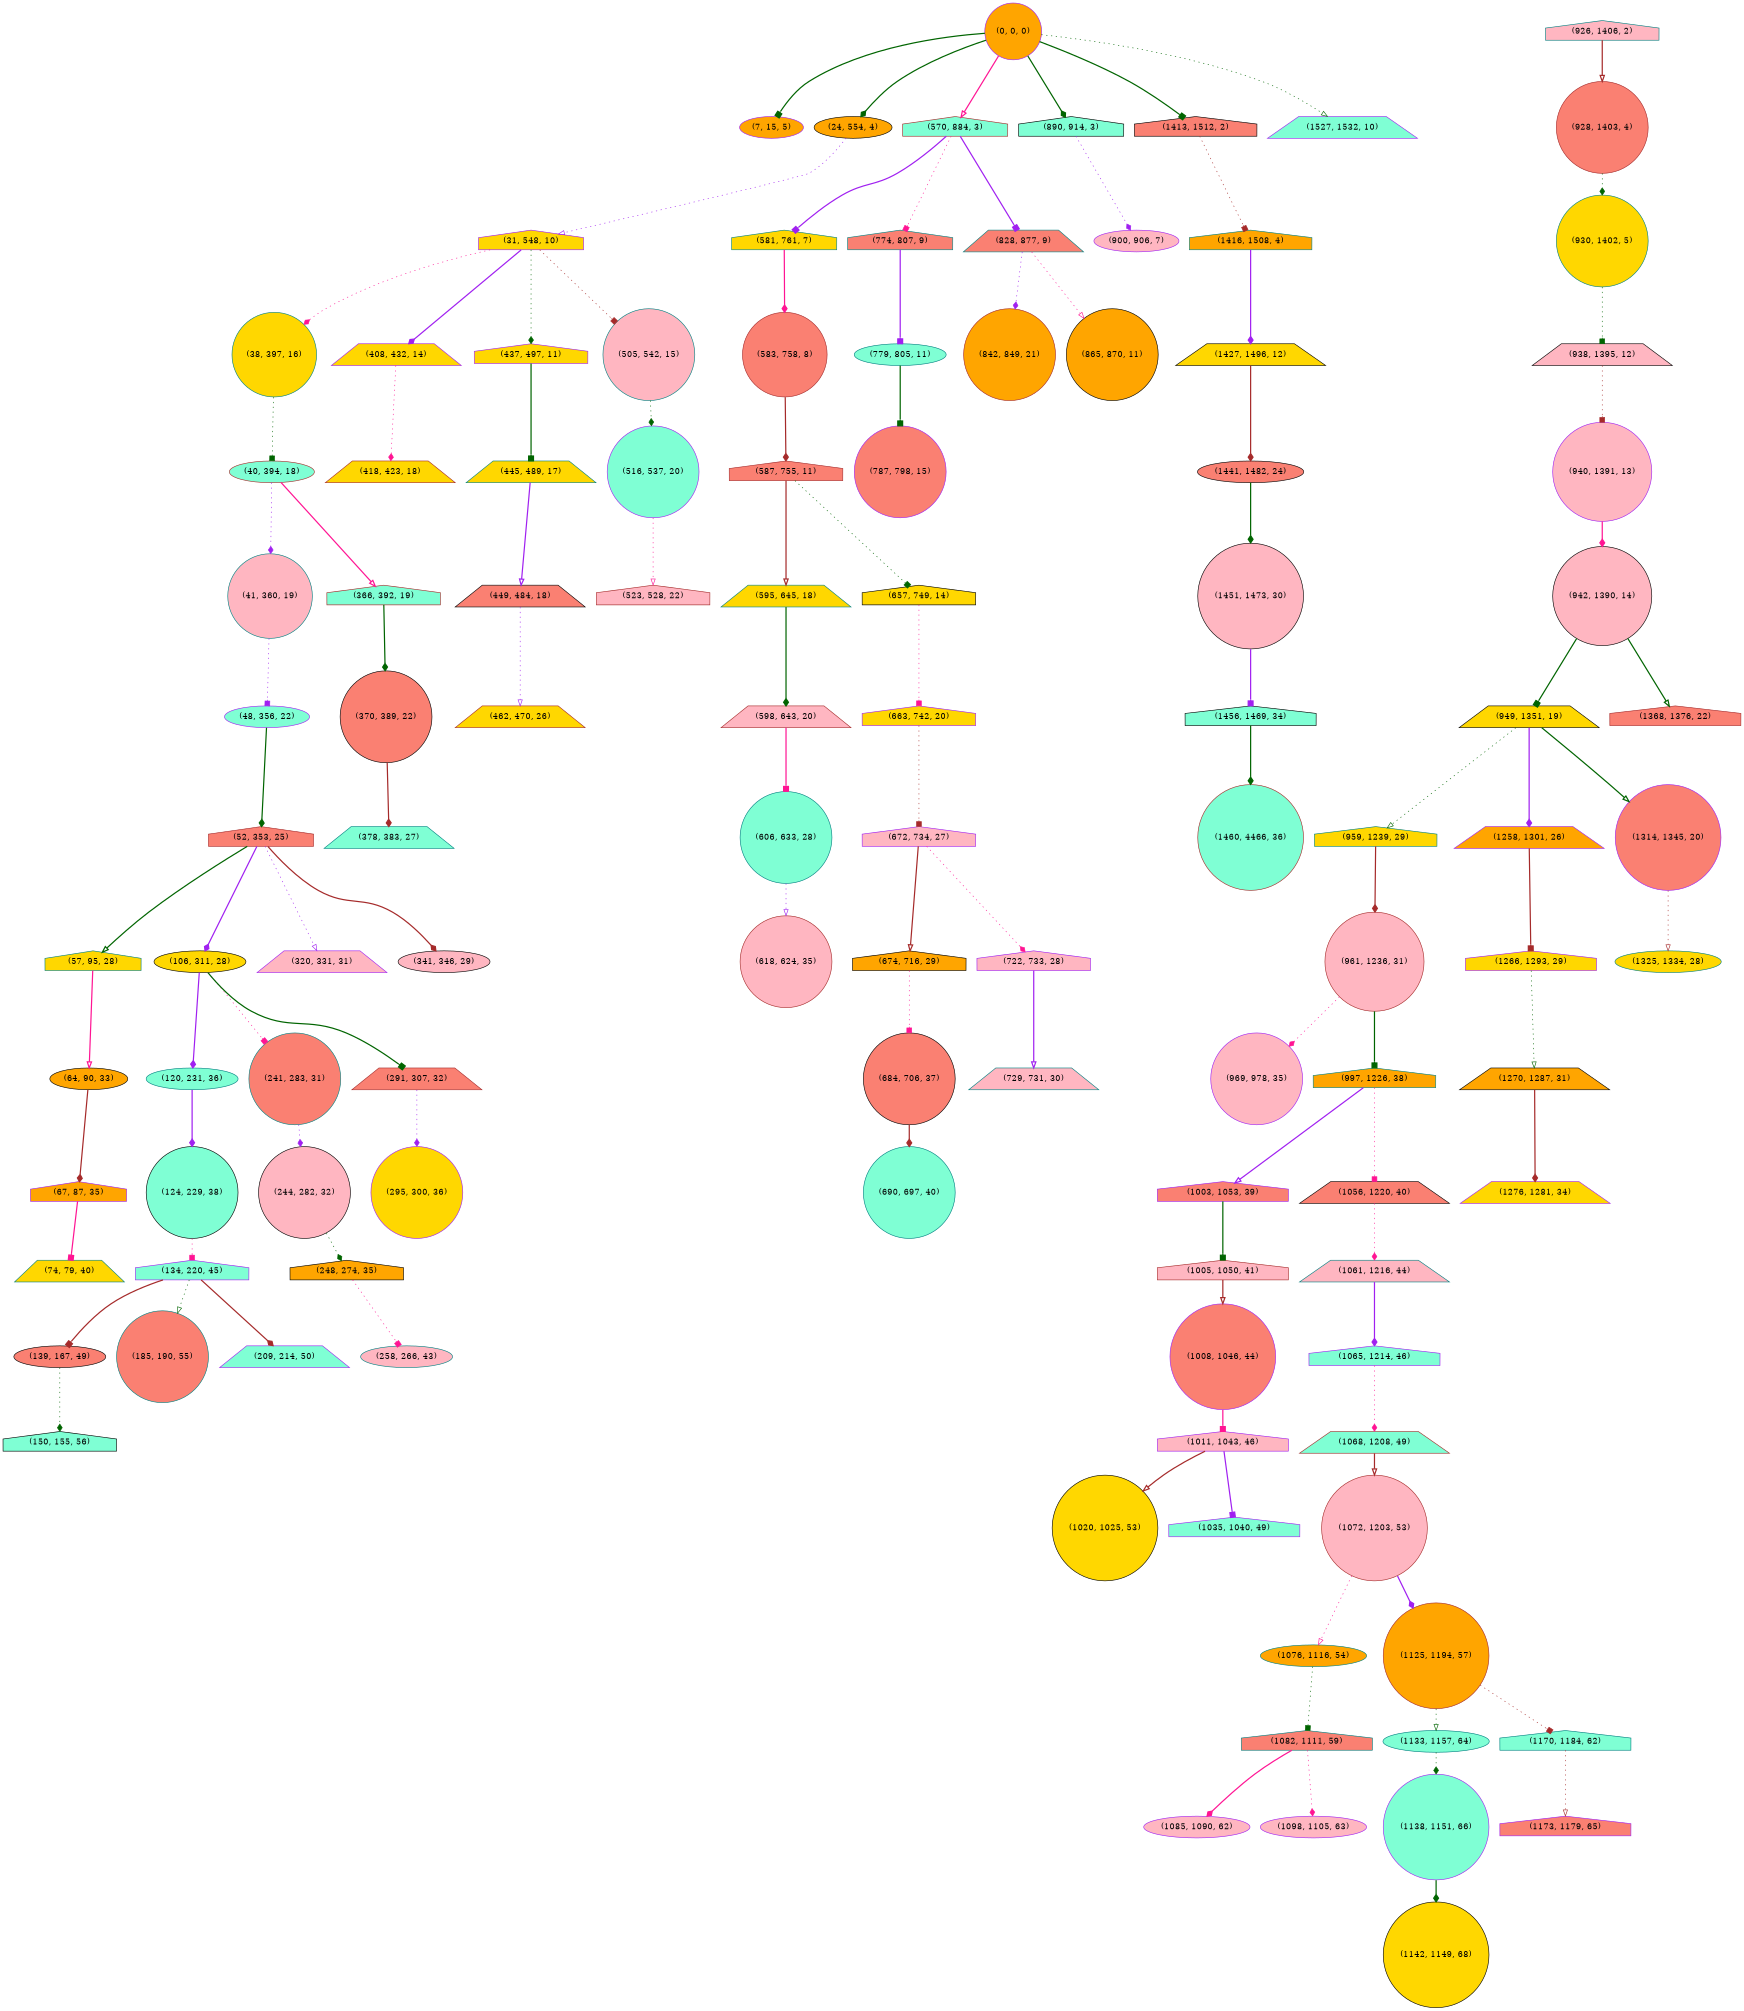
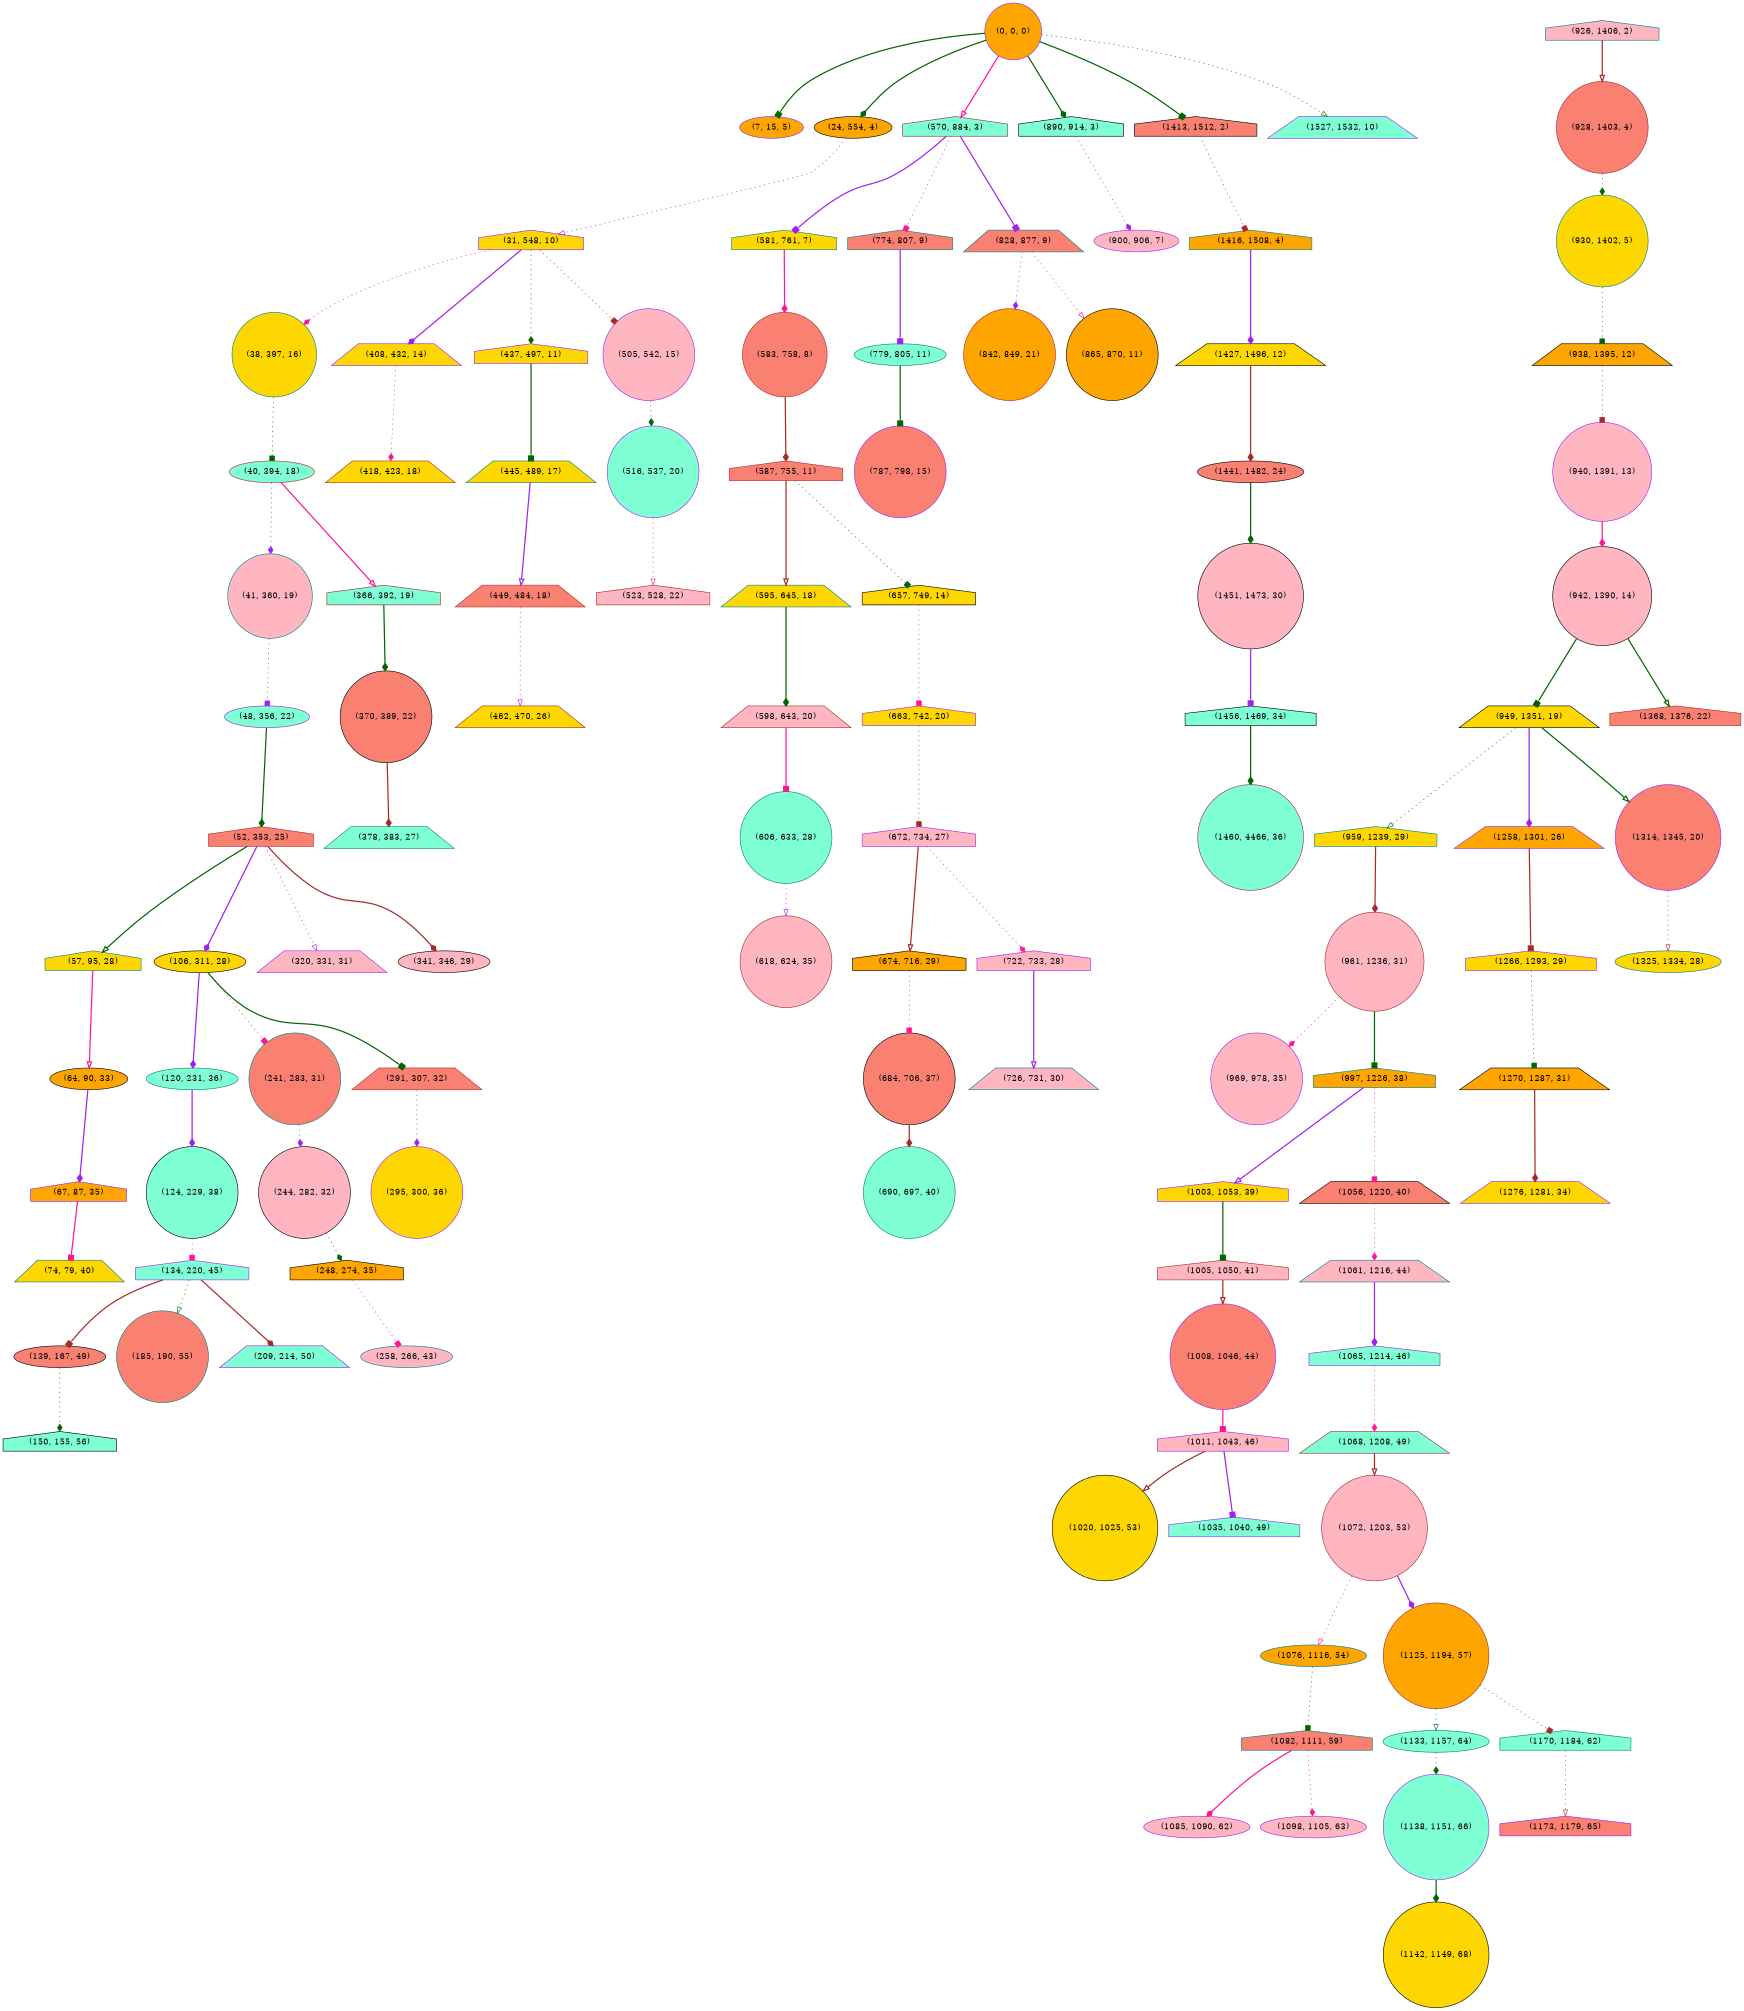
(649, 355) -> (649, 355)
(1602, 355) -> (1602, 355)
(520, 596) -> (520, 596)
(1533, 1016) -> (1533, 1016)
(1034, 1079) -> (1034, 1079)
(84, 1132) -> (84, 1132)
(1223, 1193) -> (1223, 1193)
